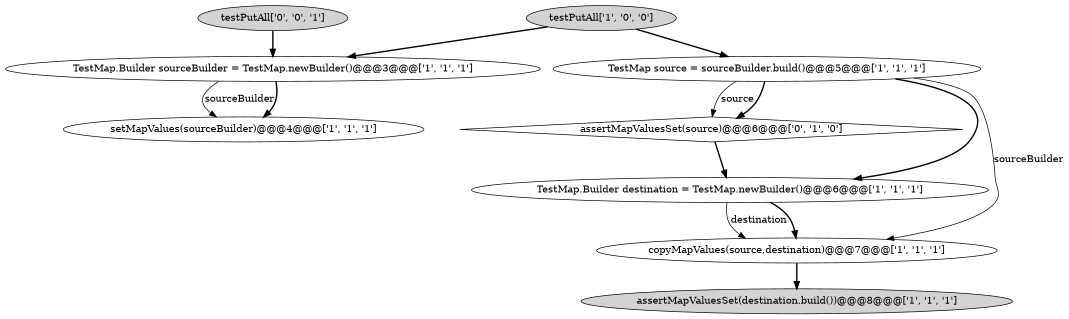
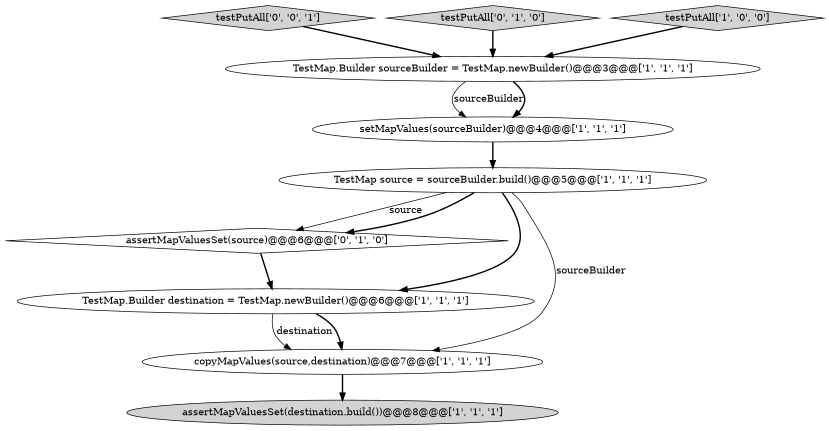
(273, 18) -> (268, 18)
none -> (493, 18)
(601, 18) -> (718, 18)
(679, 42) -> (493, 151)
